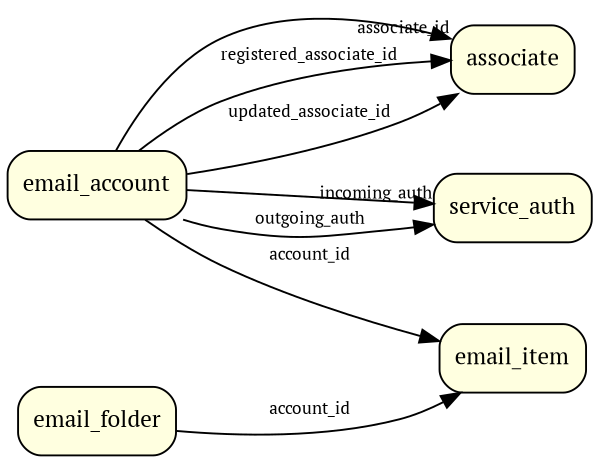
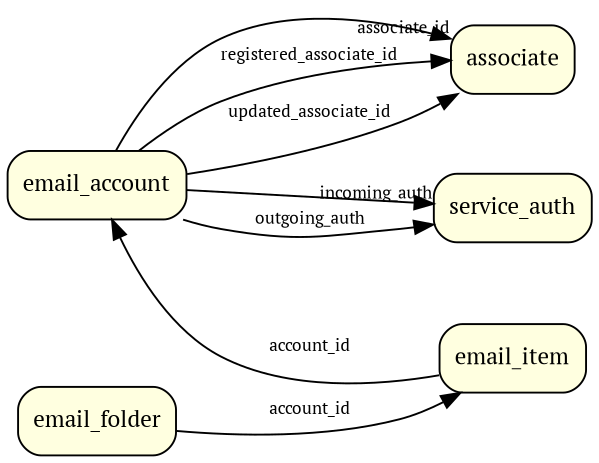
(278, 289) -> (250, 369)
